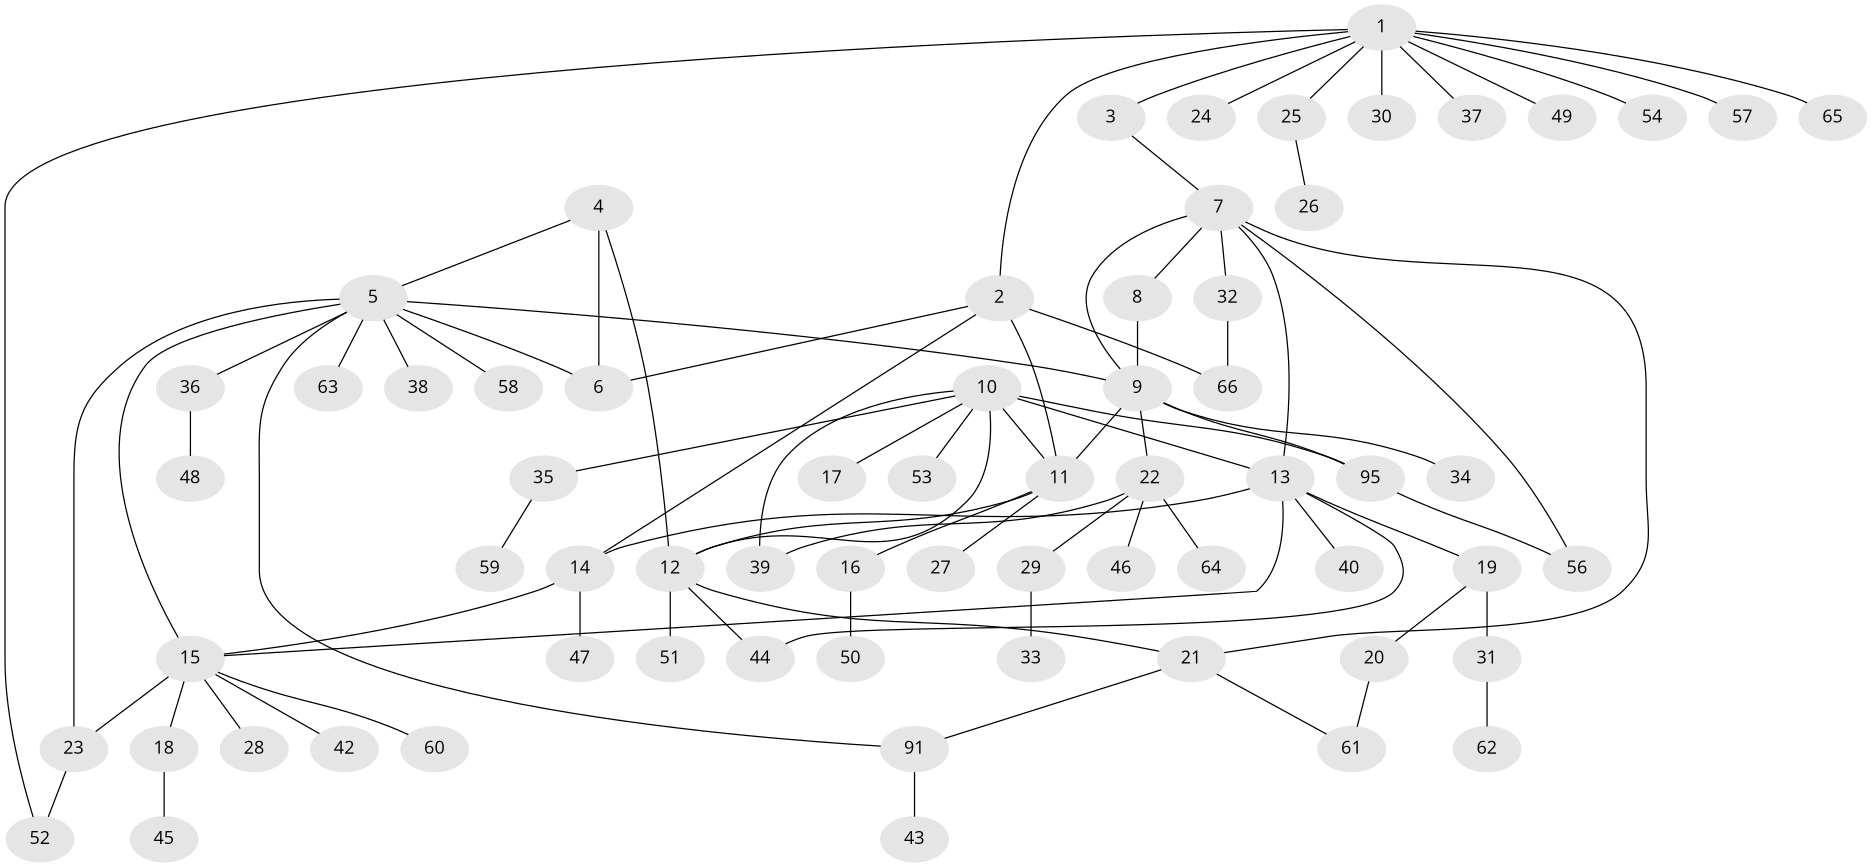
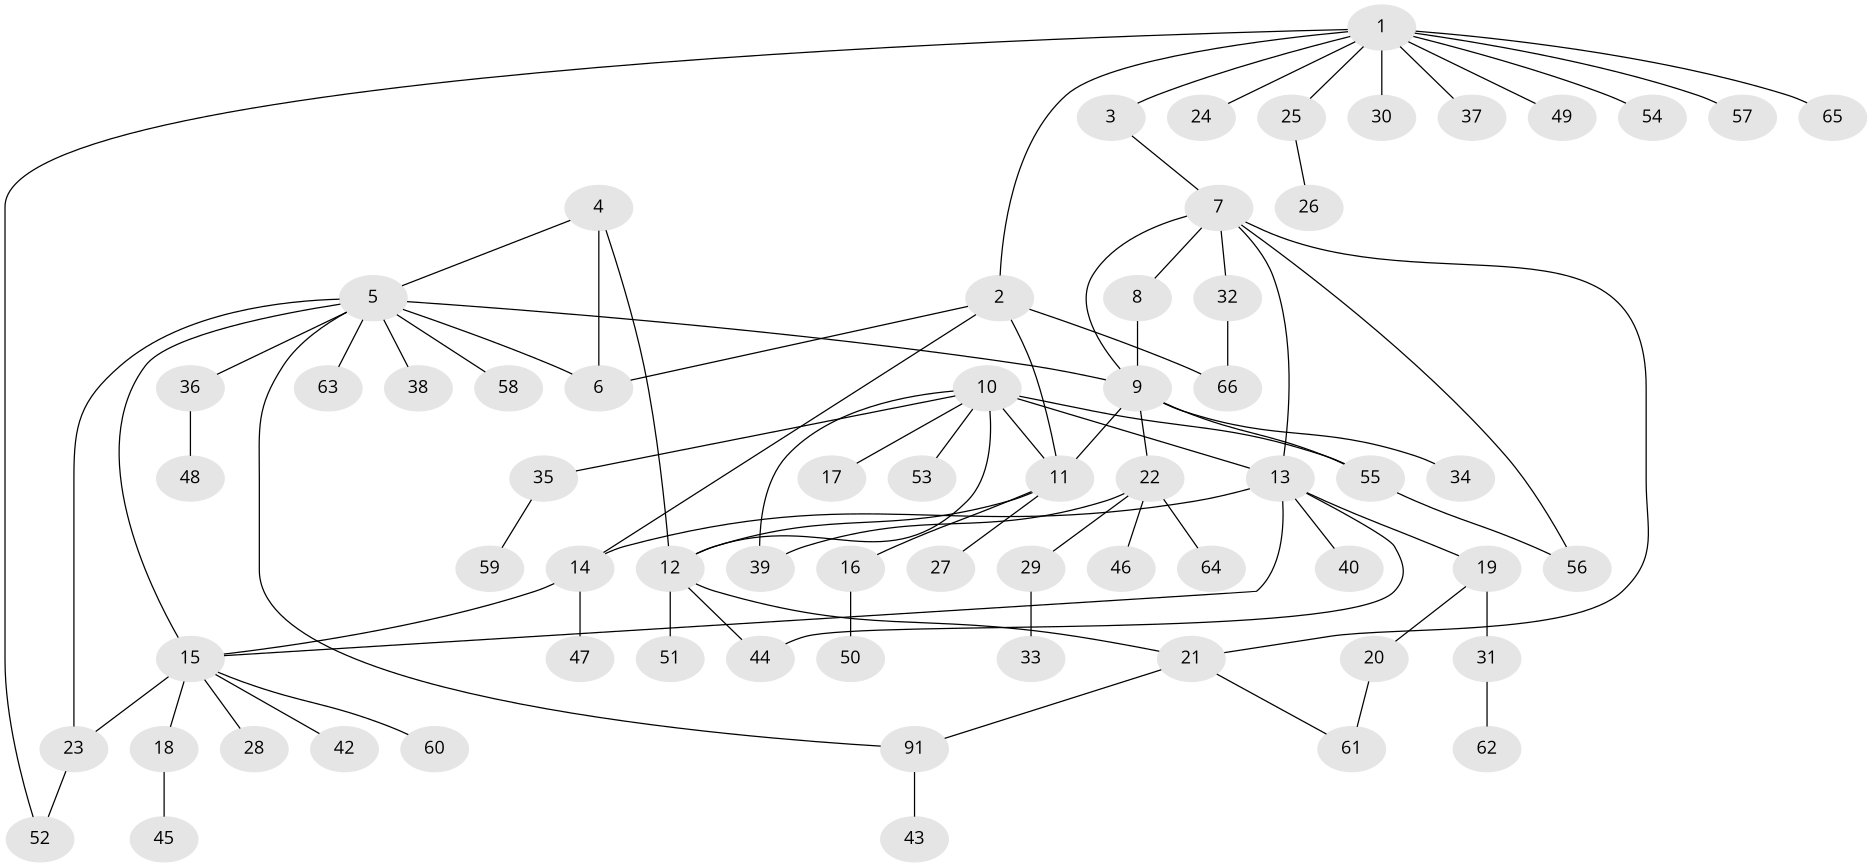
(1371, 479) -> (1371, 479)
